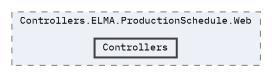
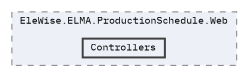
(136, 21) -> (124, 21)
